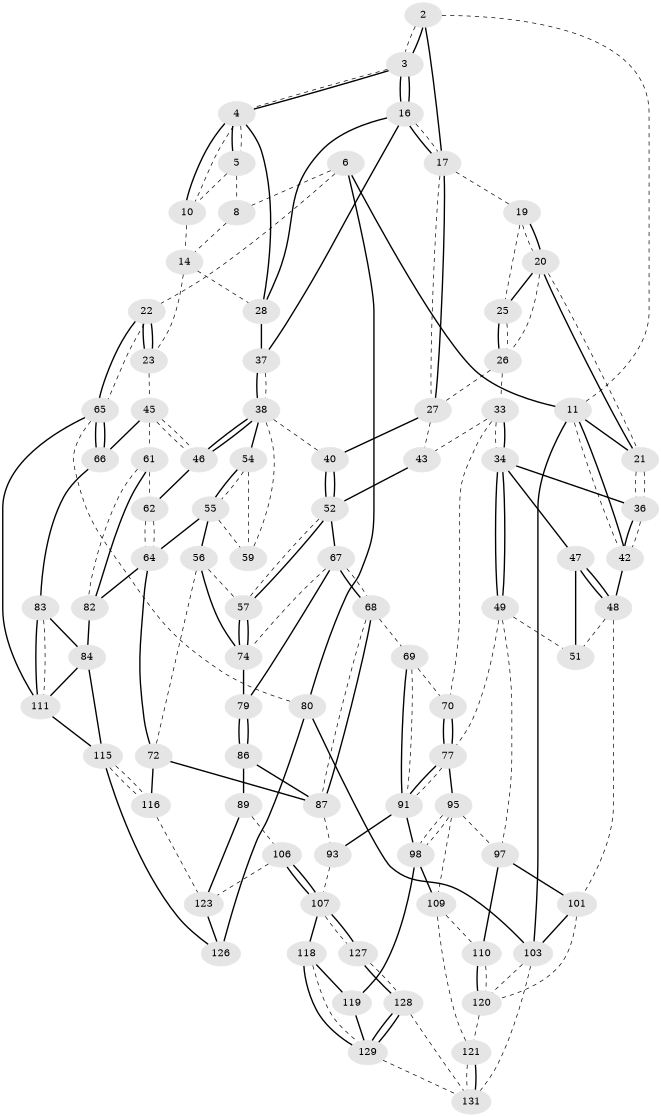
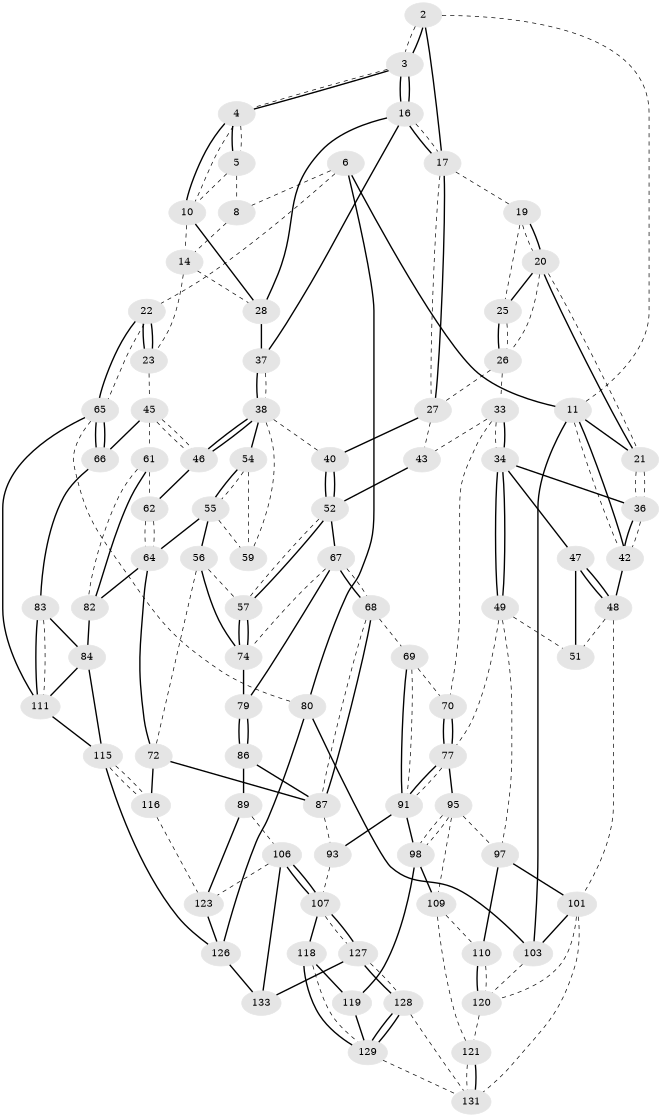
(270, 210) -> (221, 258)
none -> (261, 1003)
(512, 1031) -> (553, 1015)
